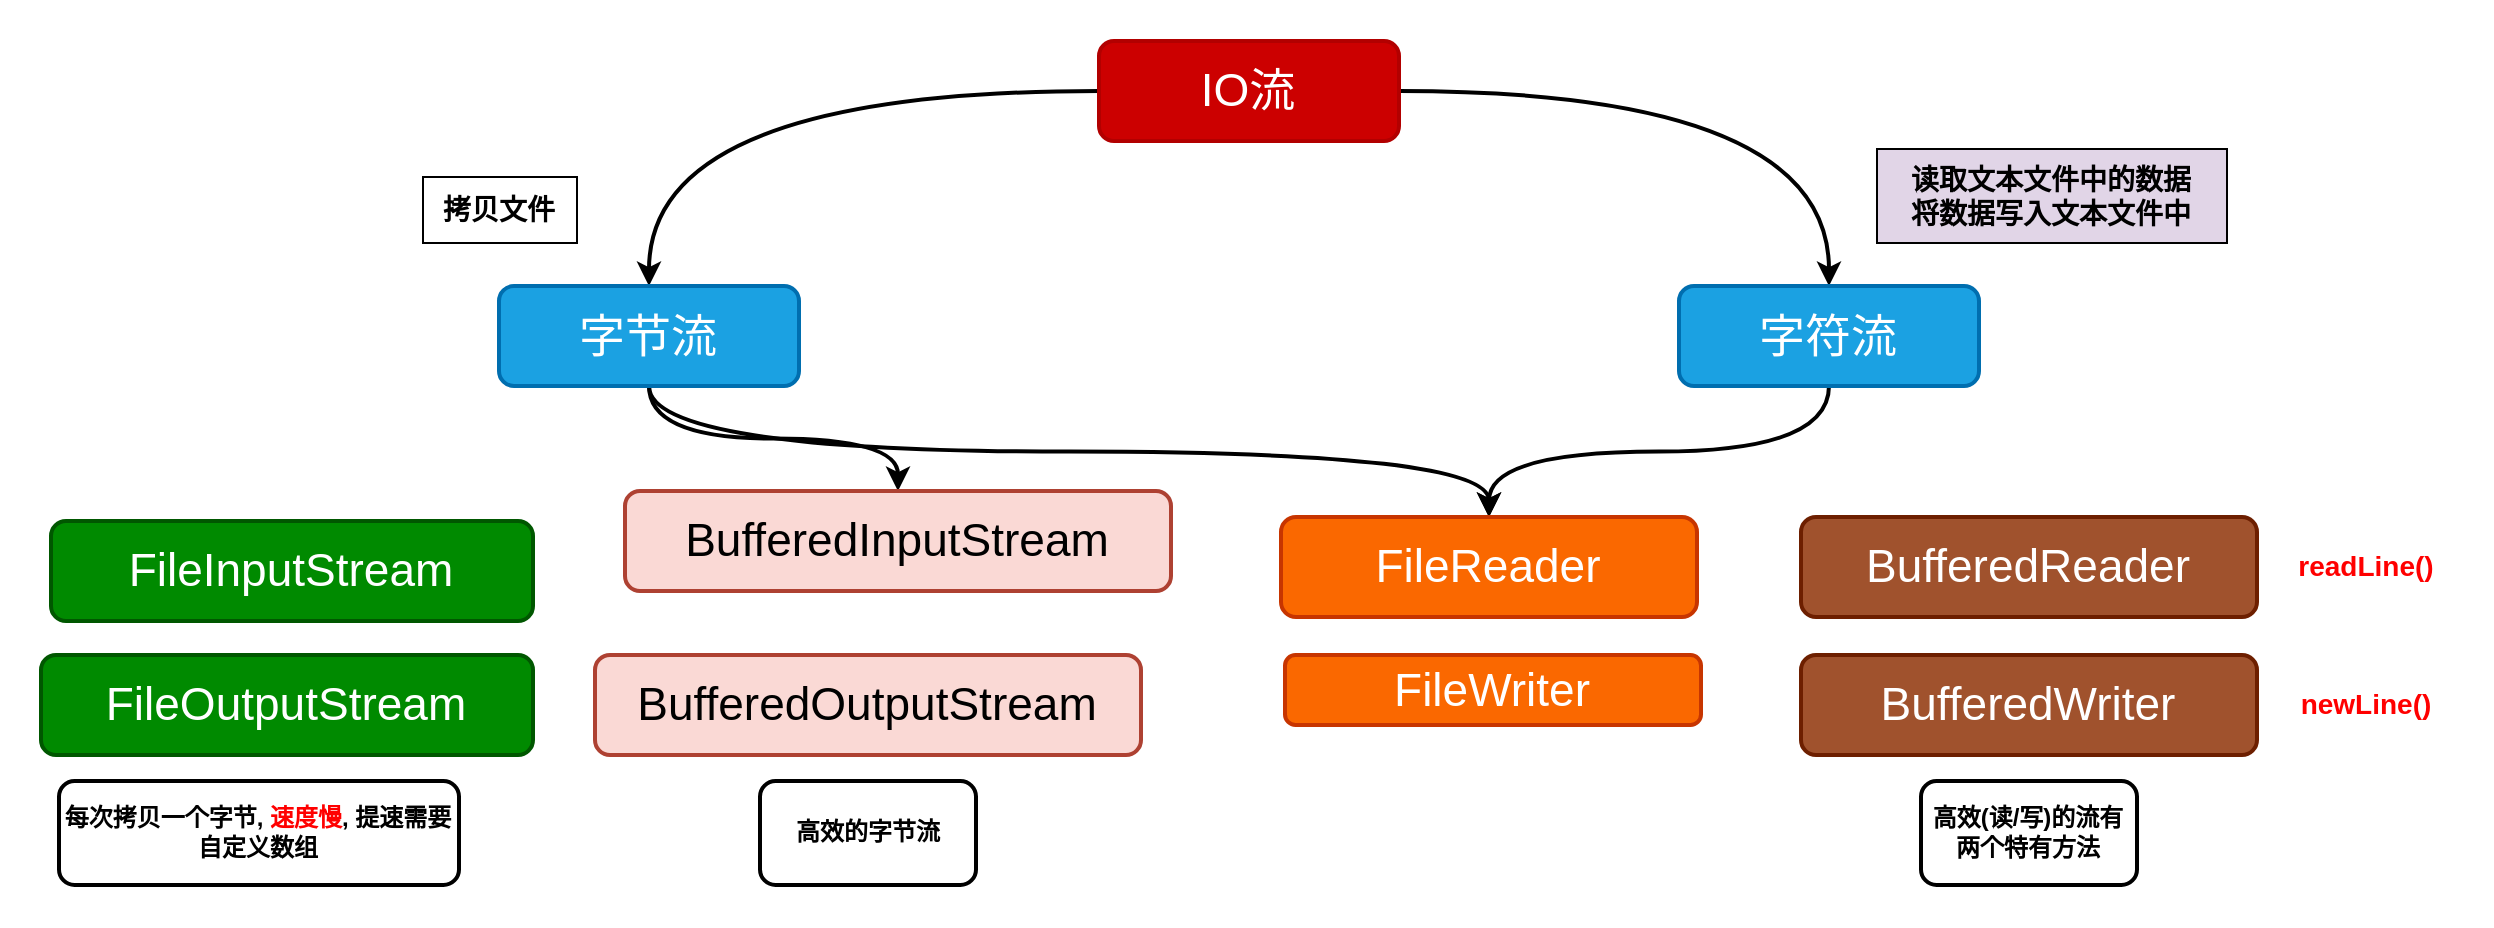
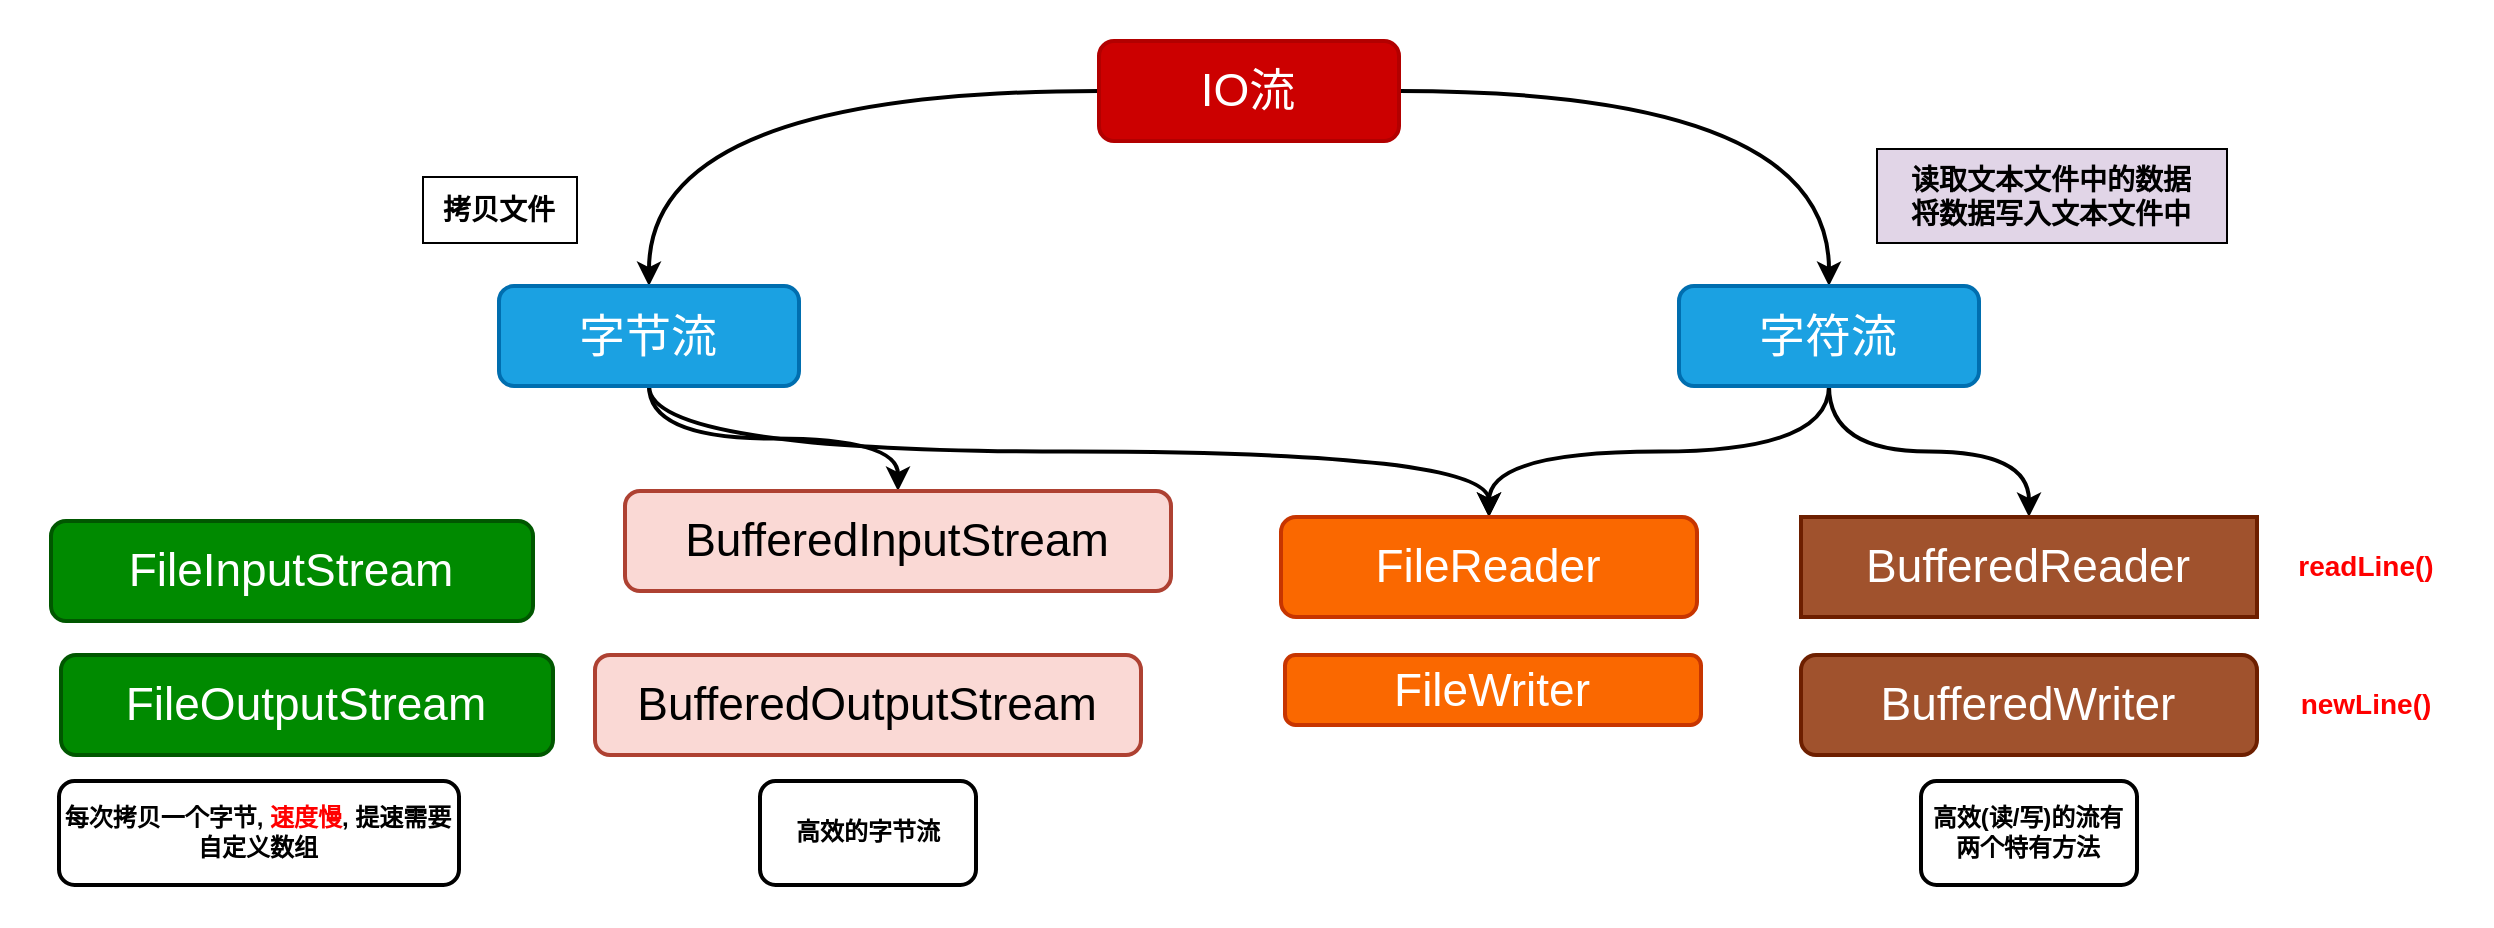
none -> (1929, 452)
(2029, 567) -> (2029, 567)
(287, 705) -> (307, 705)
